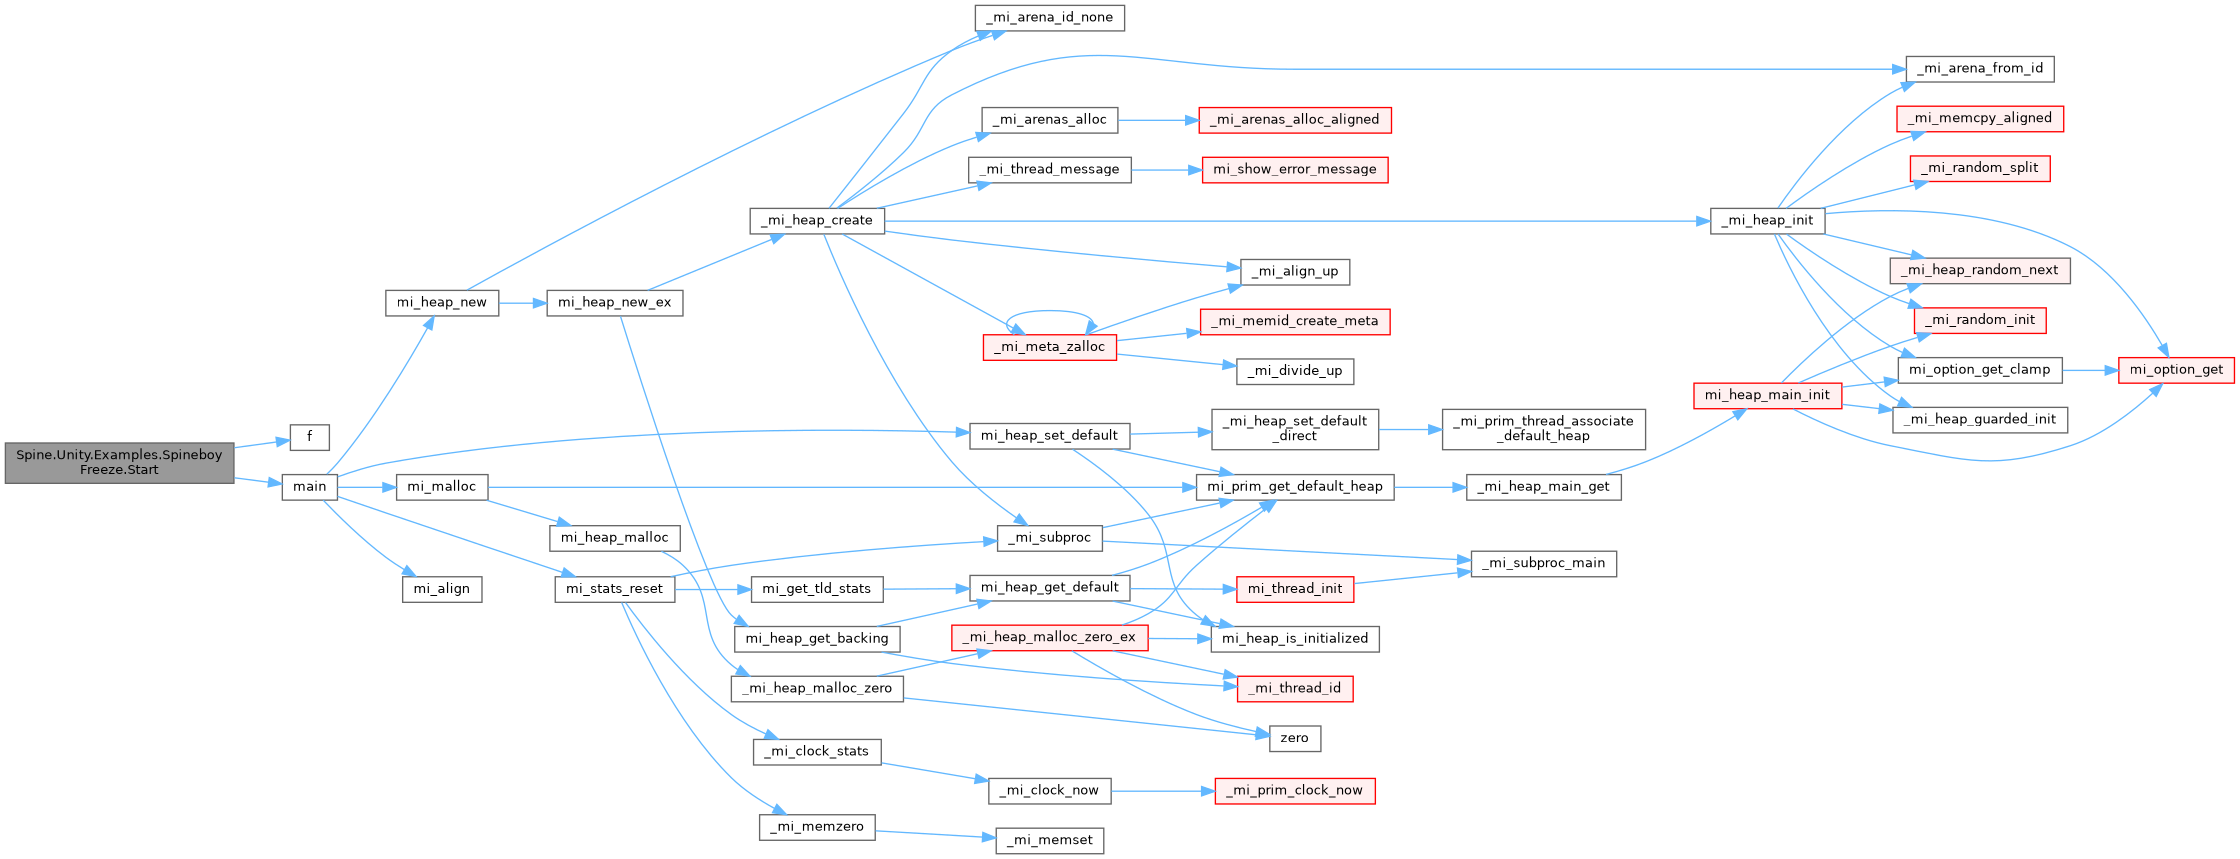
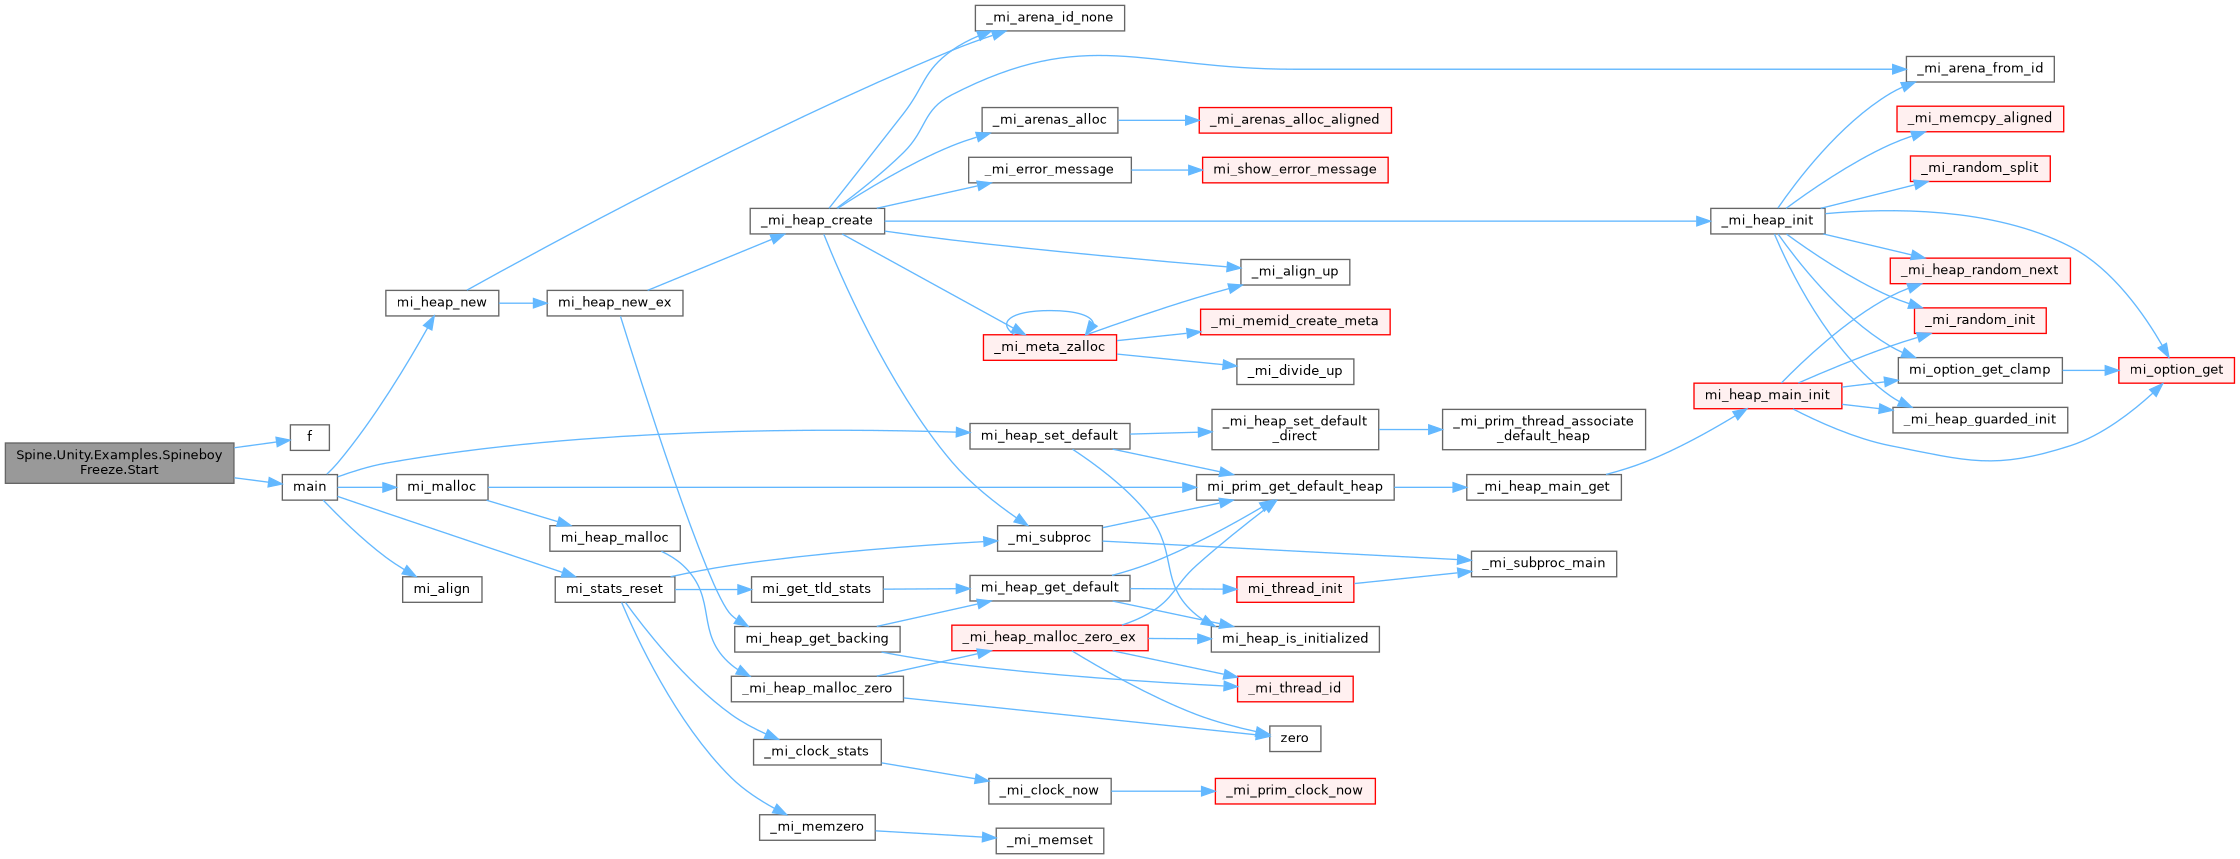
(1050, 170) -> (1050, 170)
(1980, 271) -> (1980, 271)
